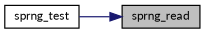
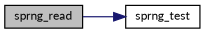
(94, 17) -> (98, 17)
